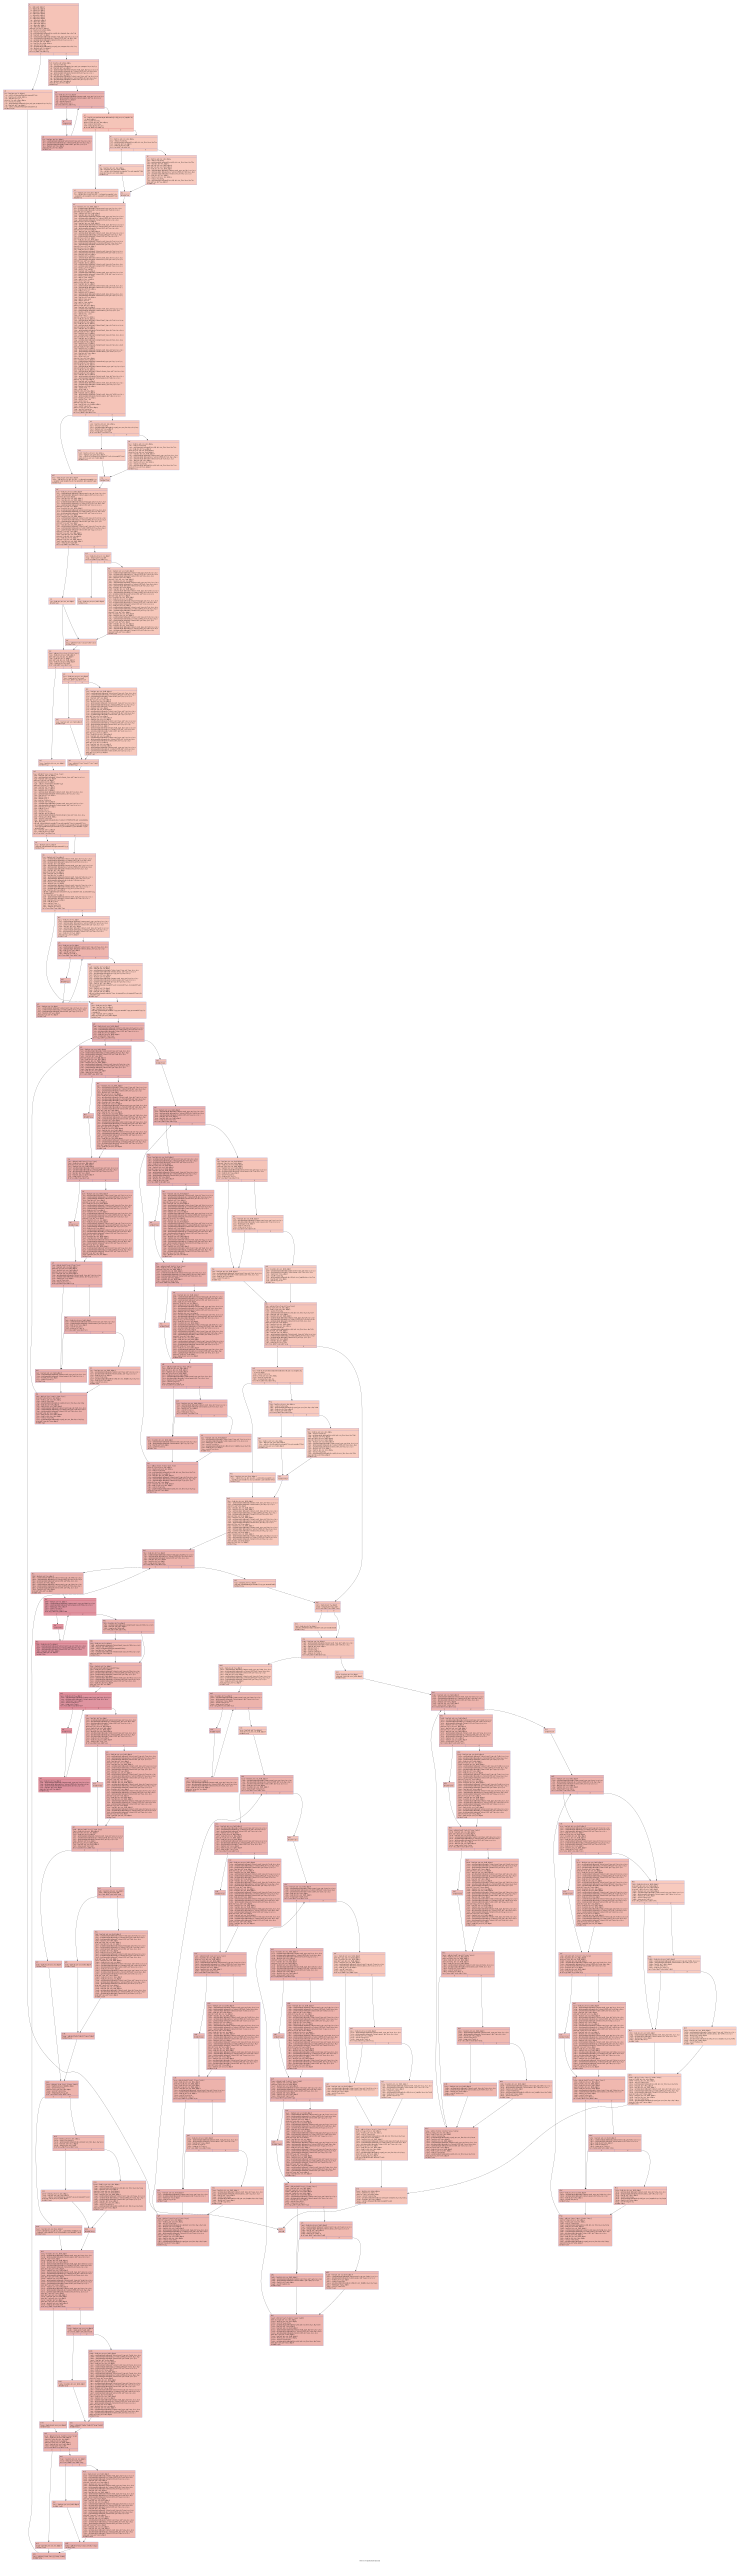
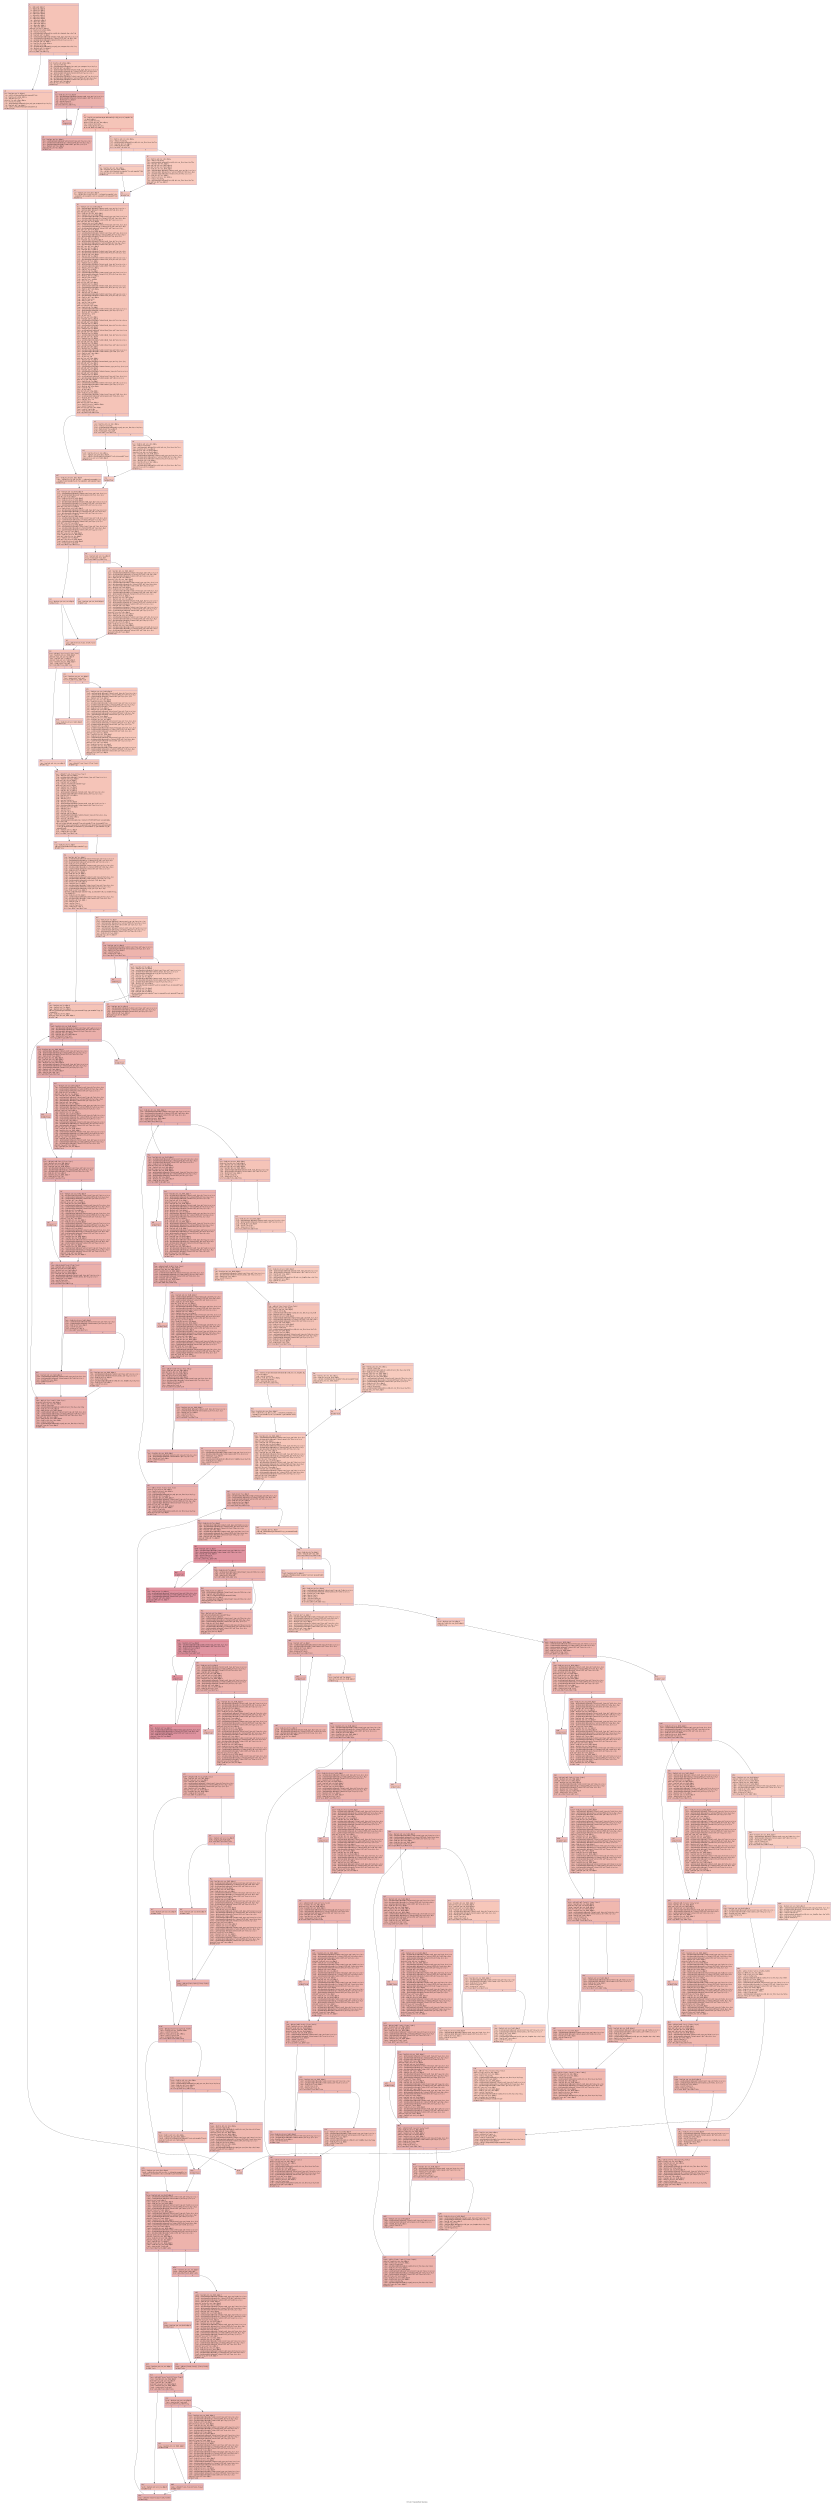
(294, 1408) -> none
(634, 1862) -> (707, 1803)
(439, 2051) -> (579, 1975)
(585, 2196) -> none
